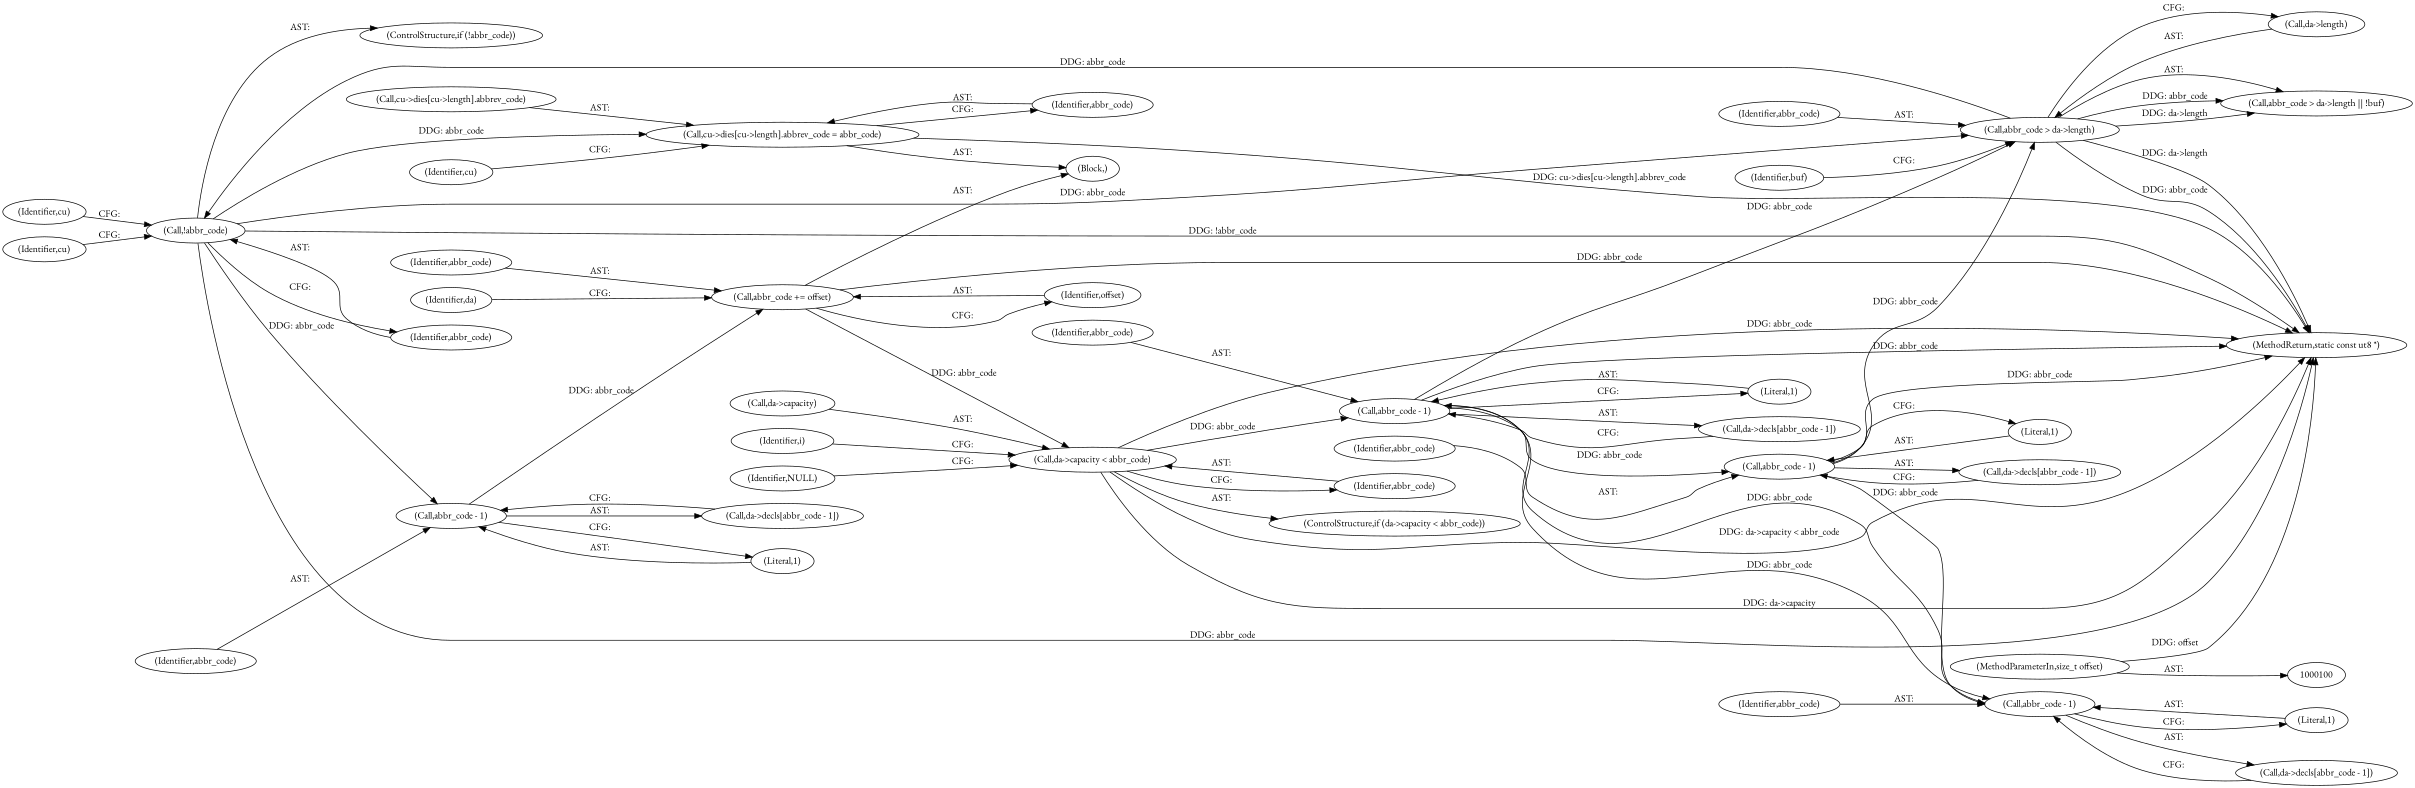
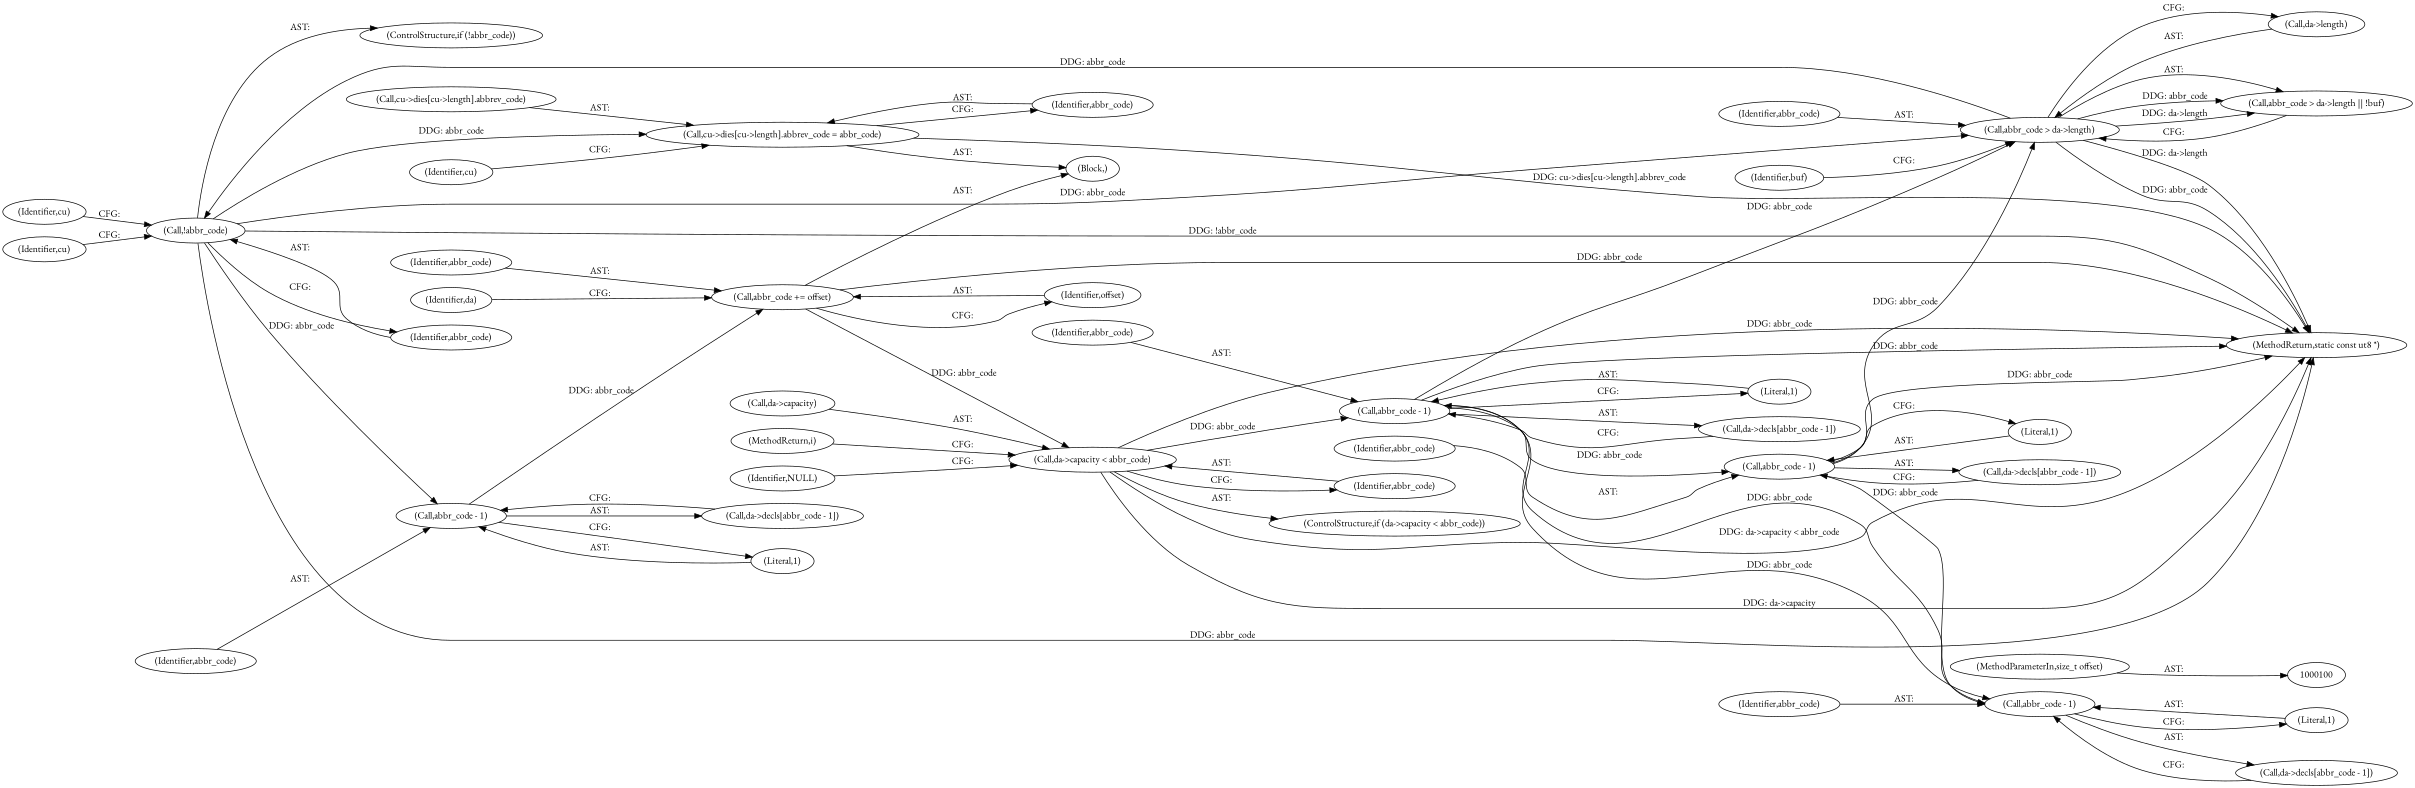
none -> (2198, 139)
(782, 441) -> (782, 441)
(2274, 559) -> none
